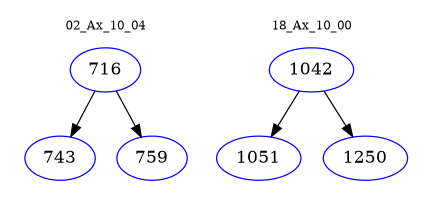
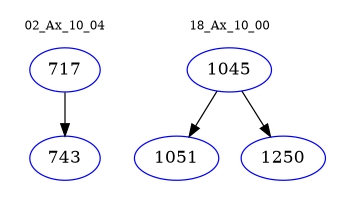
(105, 70) -> (65, 70)
(312, 70) -> (229, 70)
(152, 158) -> none
